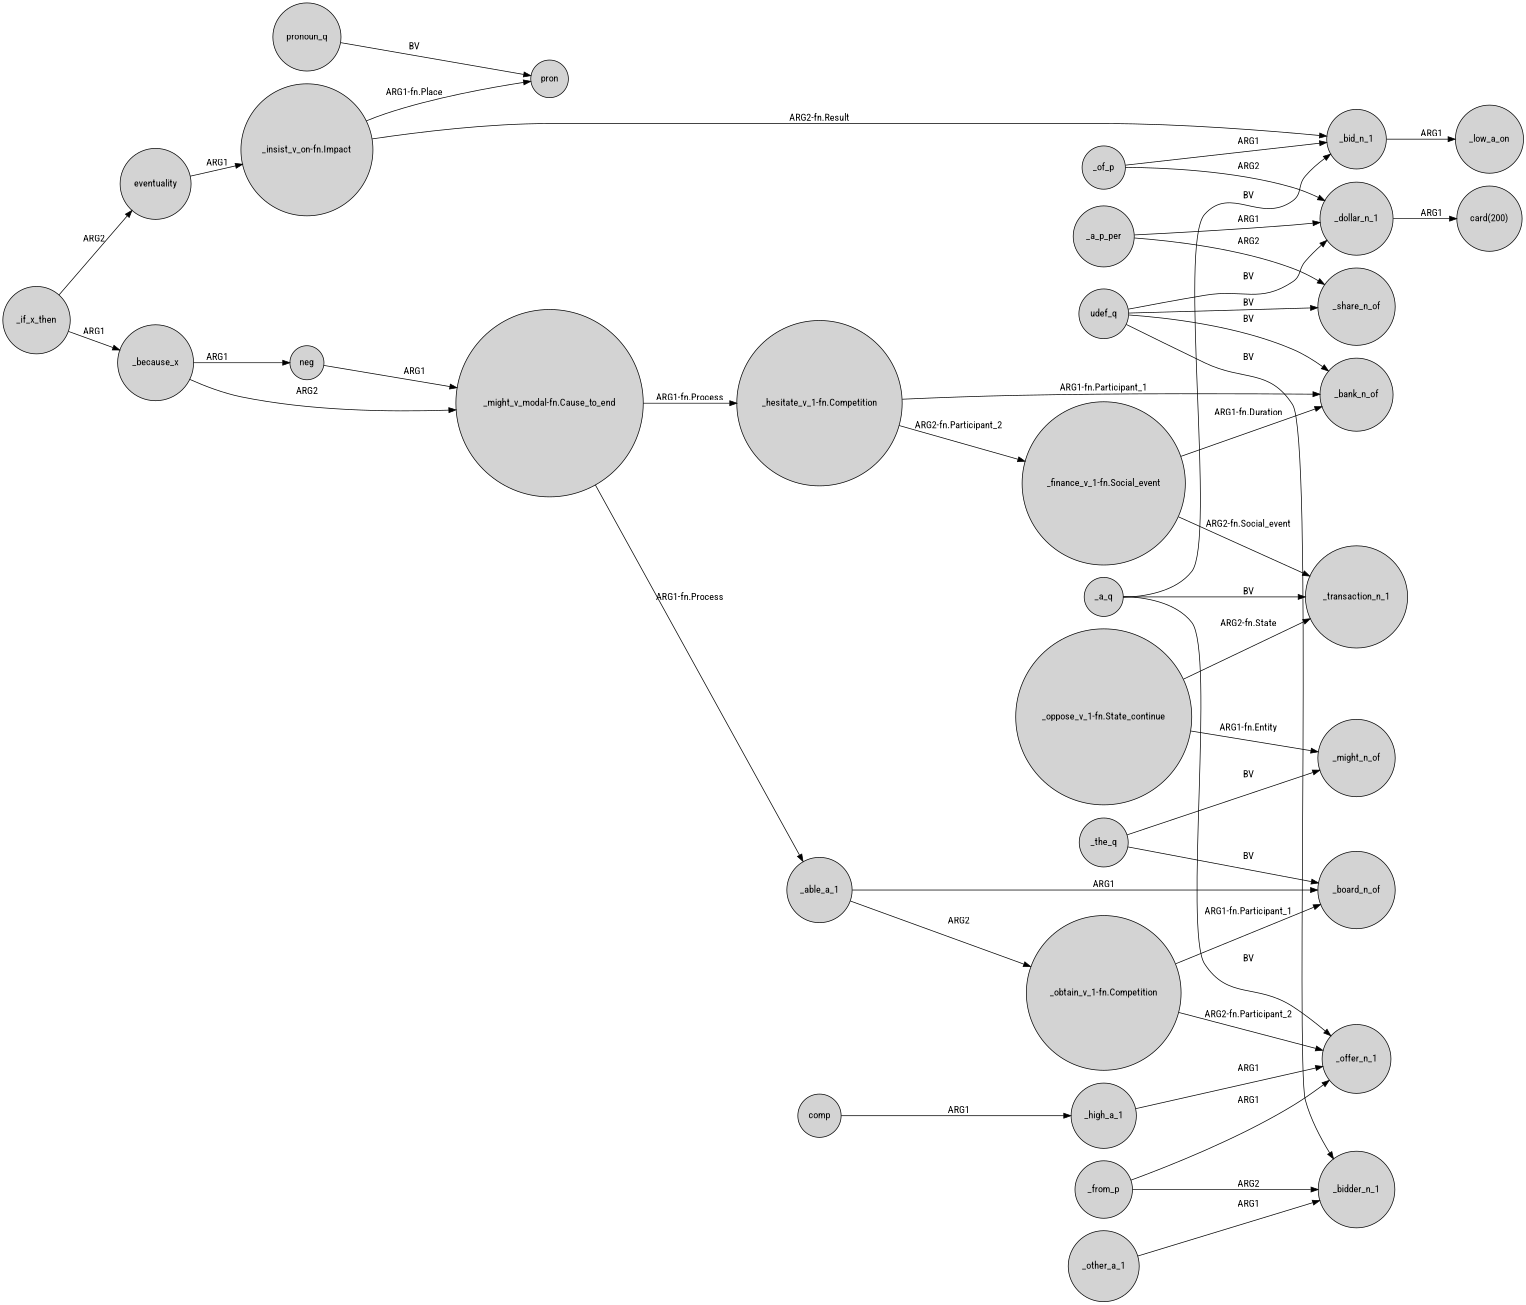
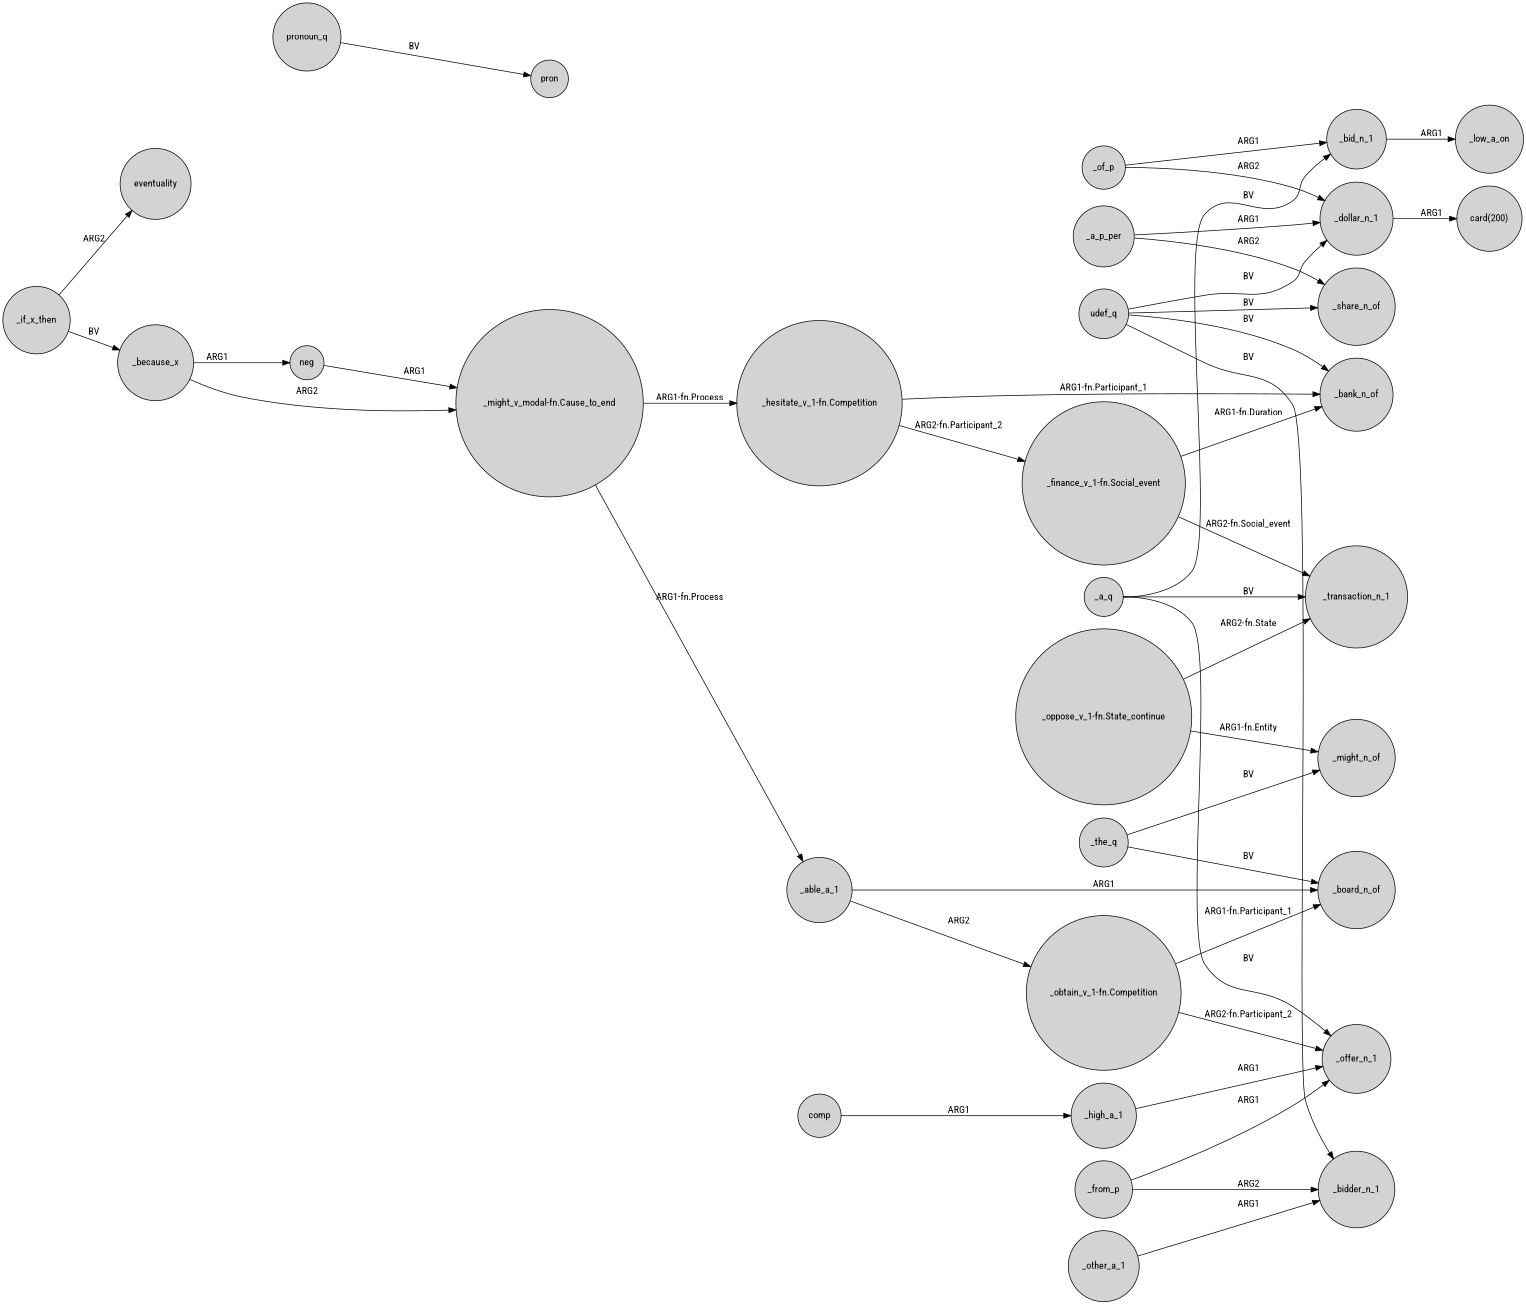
(307, 150) -> none
(94, 332) -> (94, 332)
